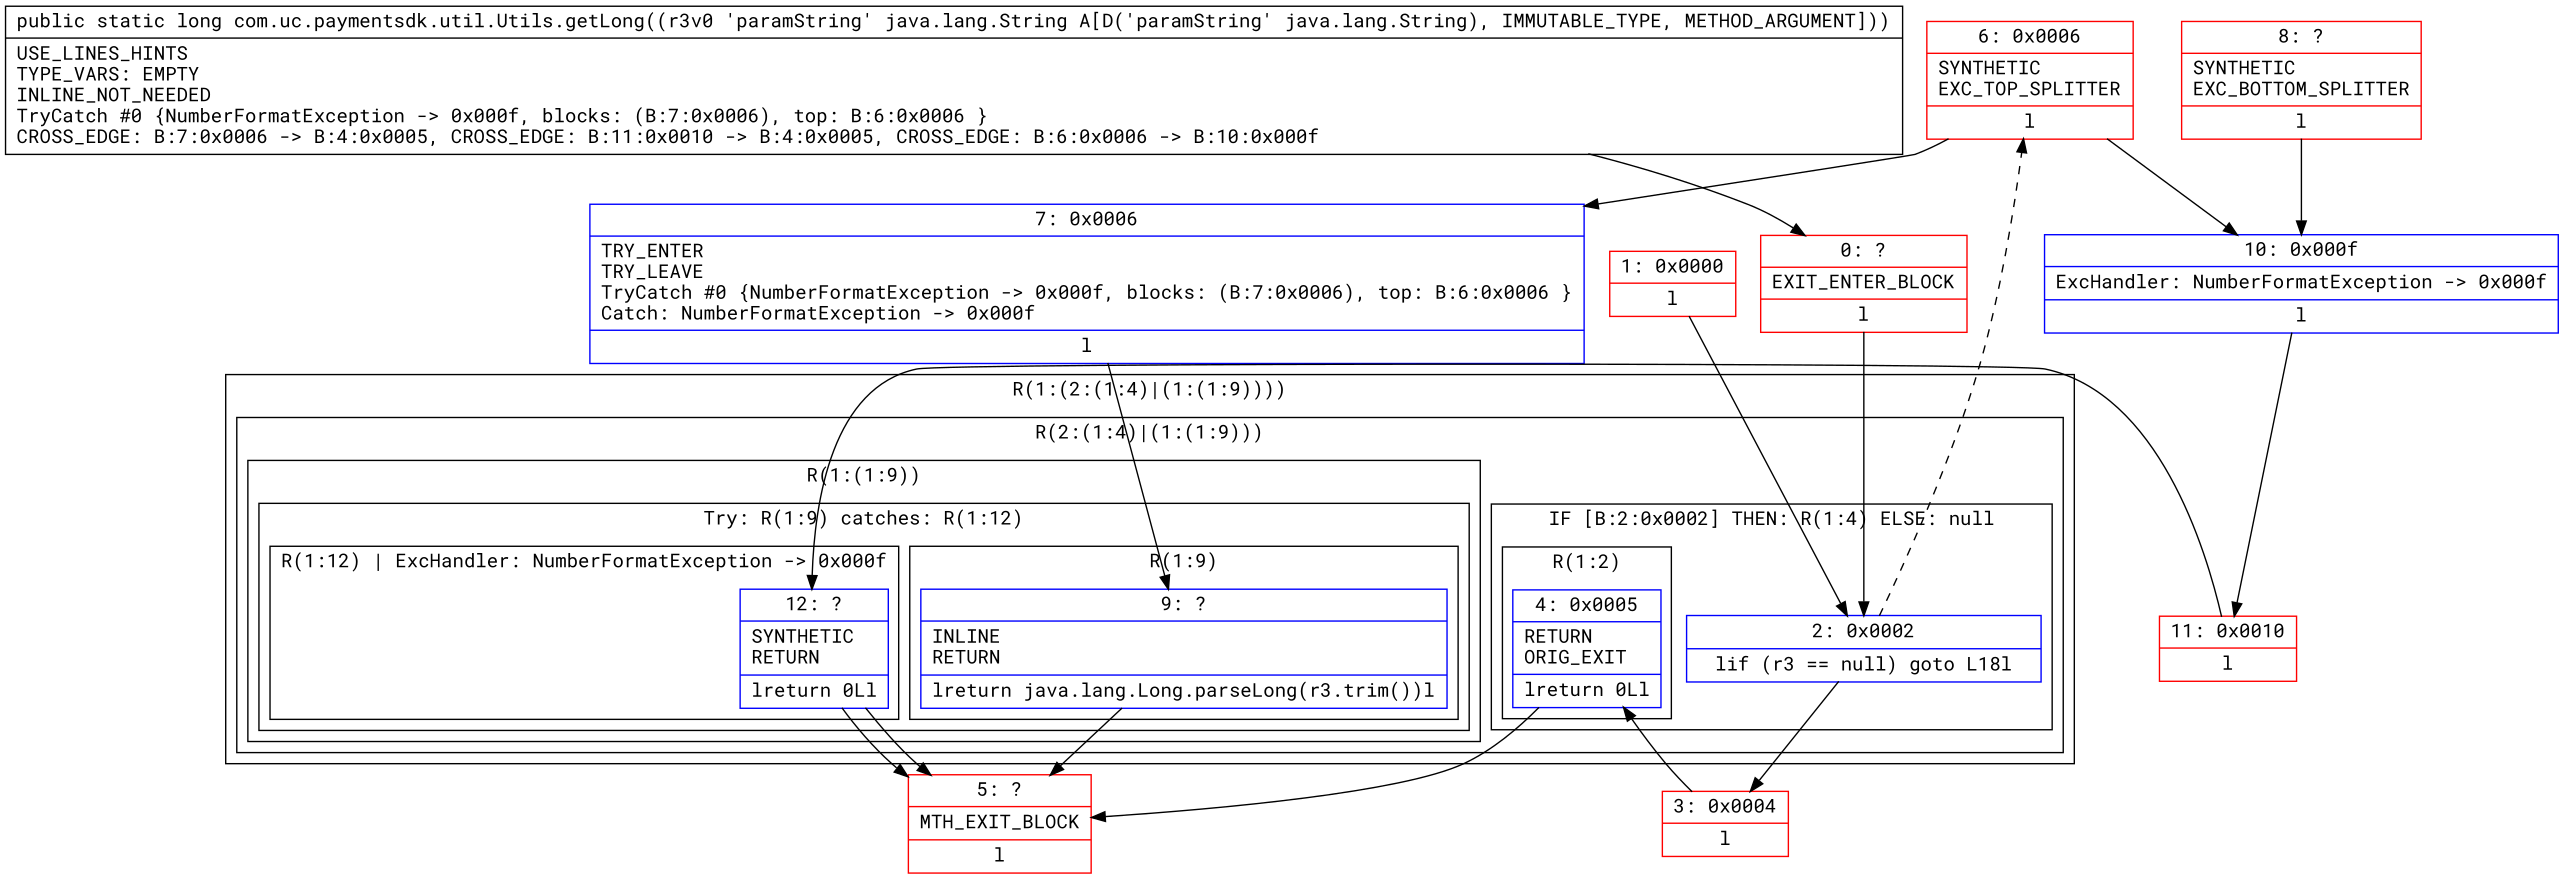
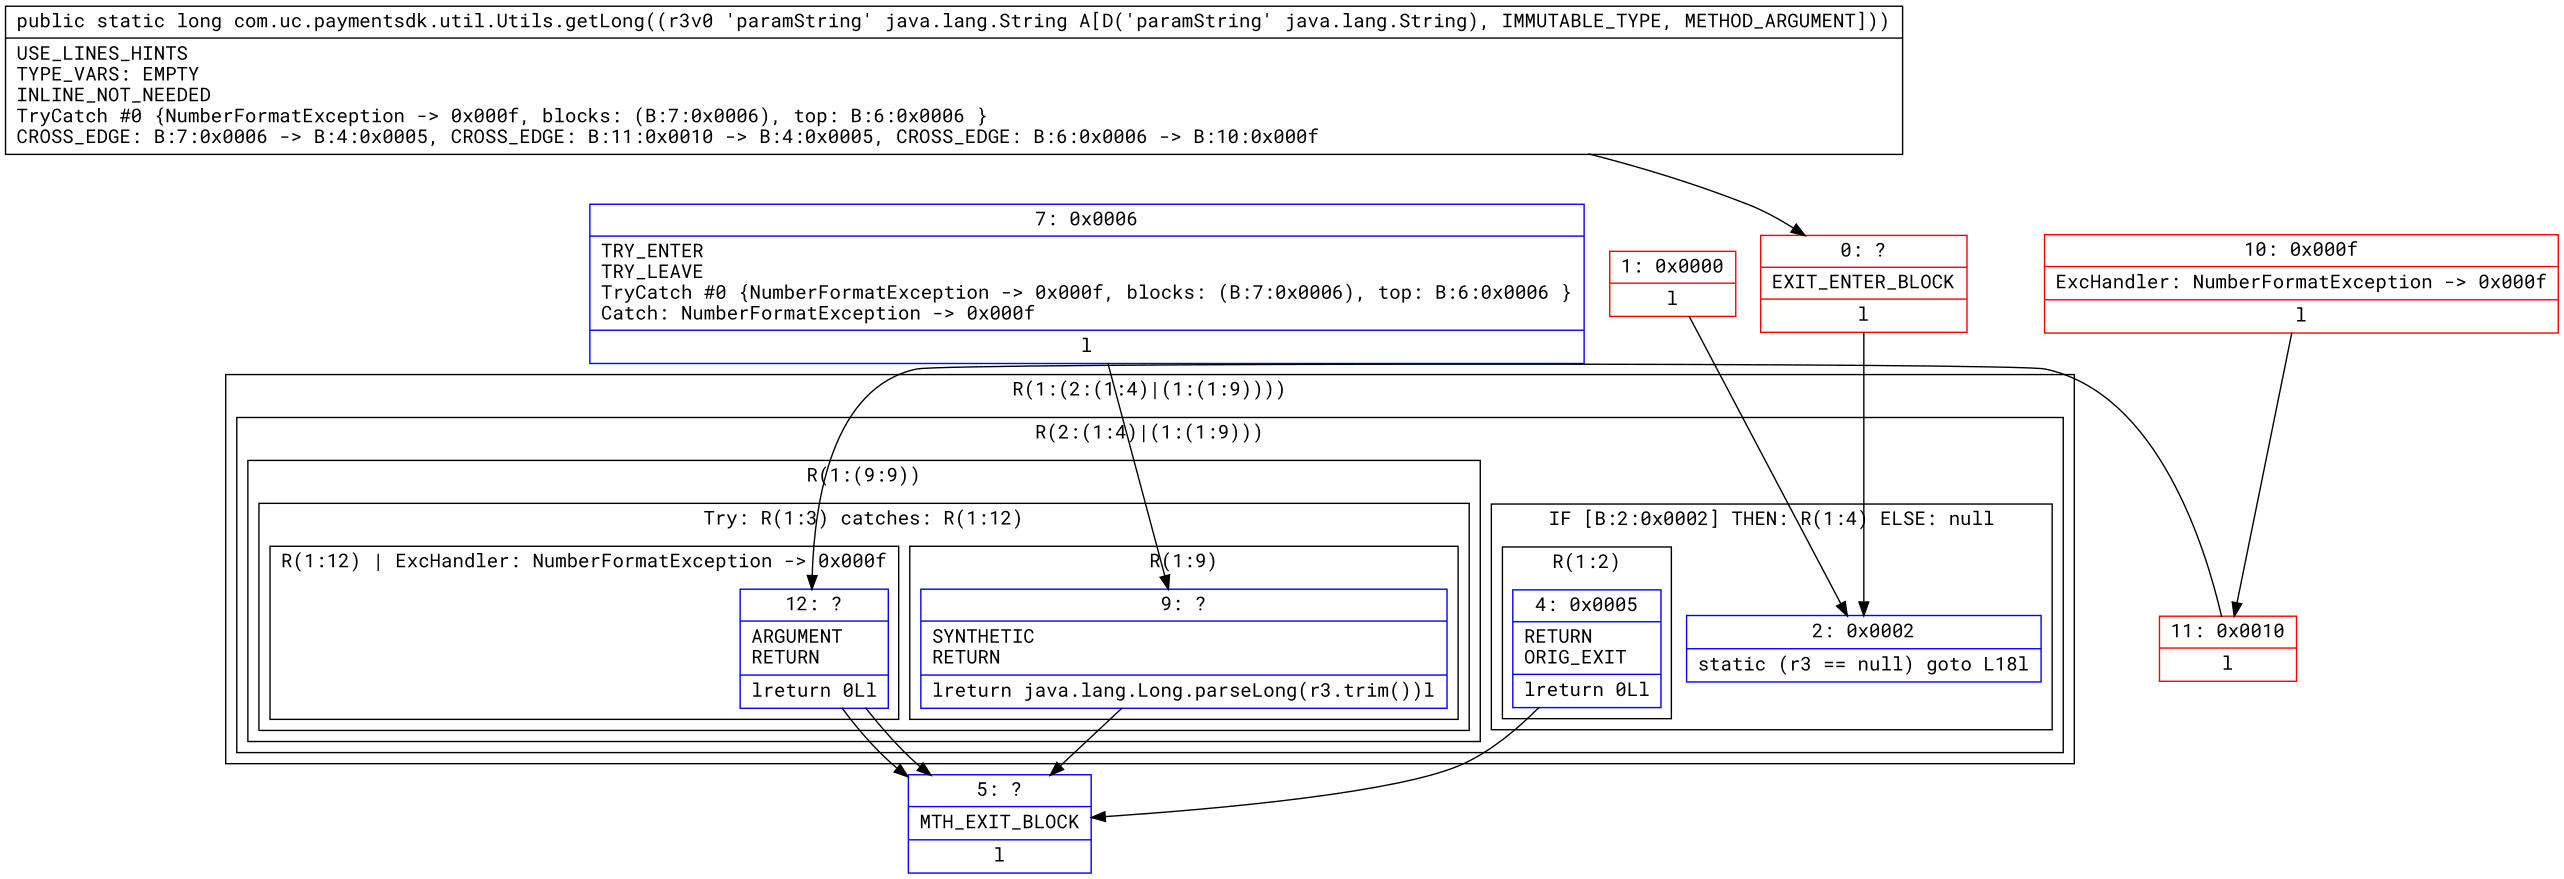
(2030, 80) -> none
(2301, 80) -> none
(2301, 284) -> (2301, 284)
(864, 476) -> (864, 476)
(864, 519) -> (864, 519)
(803, 637) -> (798, 637)
(967, 637) -> (984, 637)
(1864, 665) -> (1864, 665)
(1000, 824) -> (1000, 824)
(1725, 824) -> none
